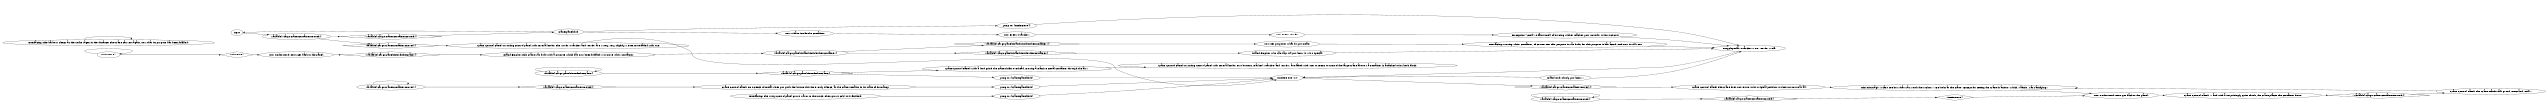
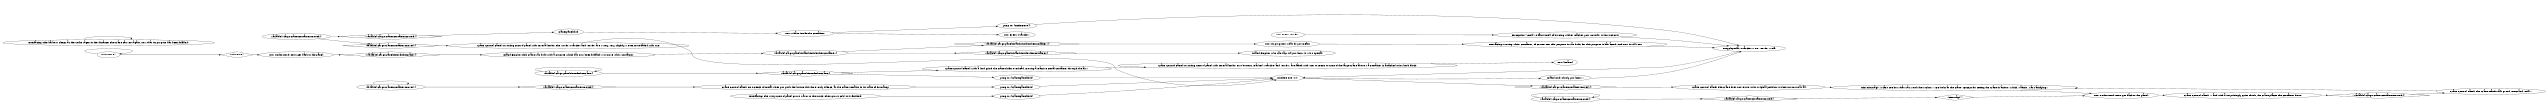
(789, 28) -> (914, 29)
(237, 33) -> none
(1152, 35) -> none
(1288, 44) -> (1288, 44)
(1523, 51) -> none
none -> (1566, 62)
(1423, 77) -> (1421, 79)
(1955, 97) -> (1955, 97)
